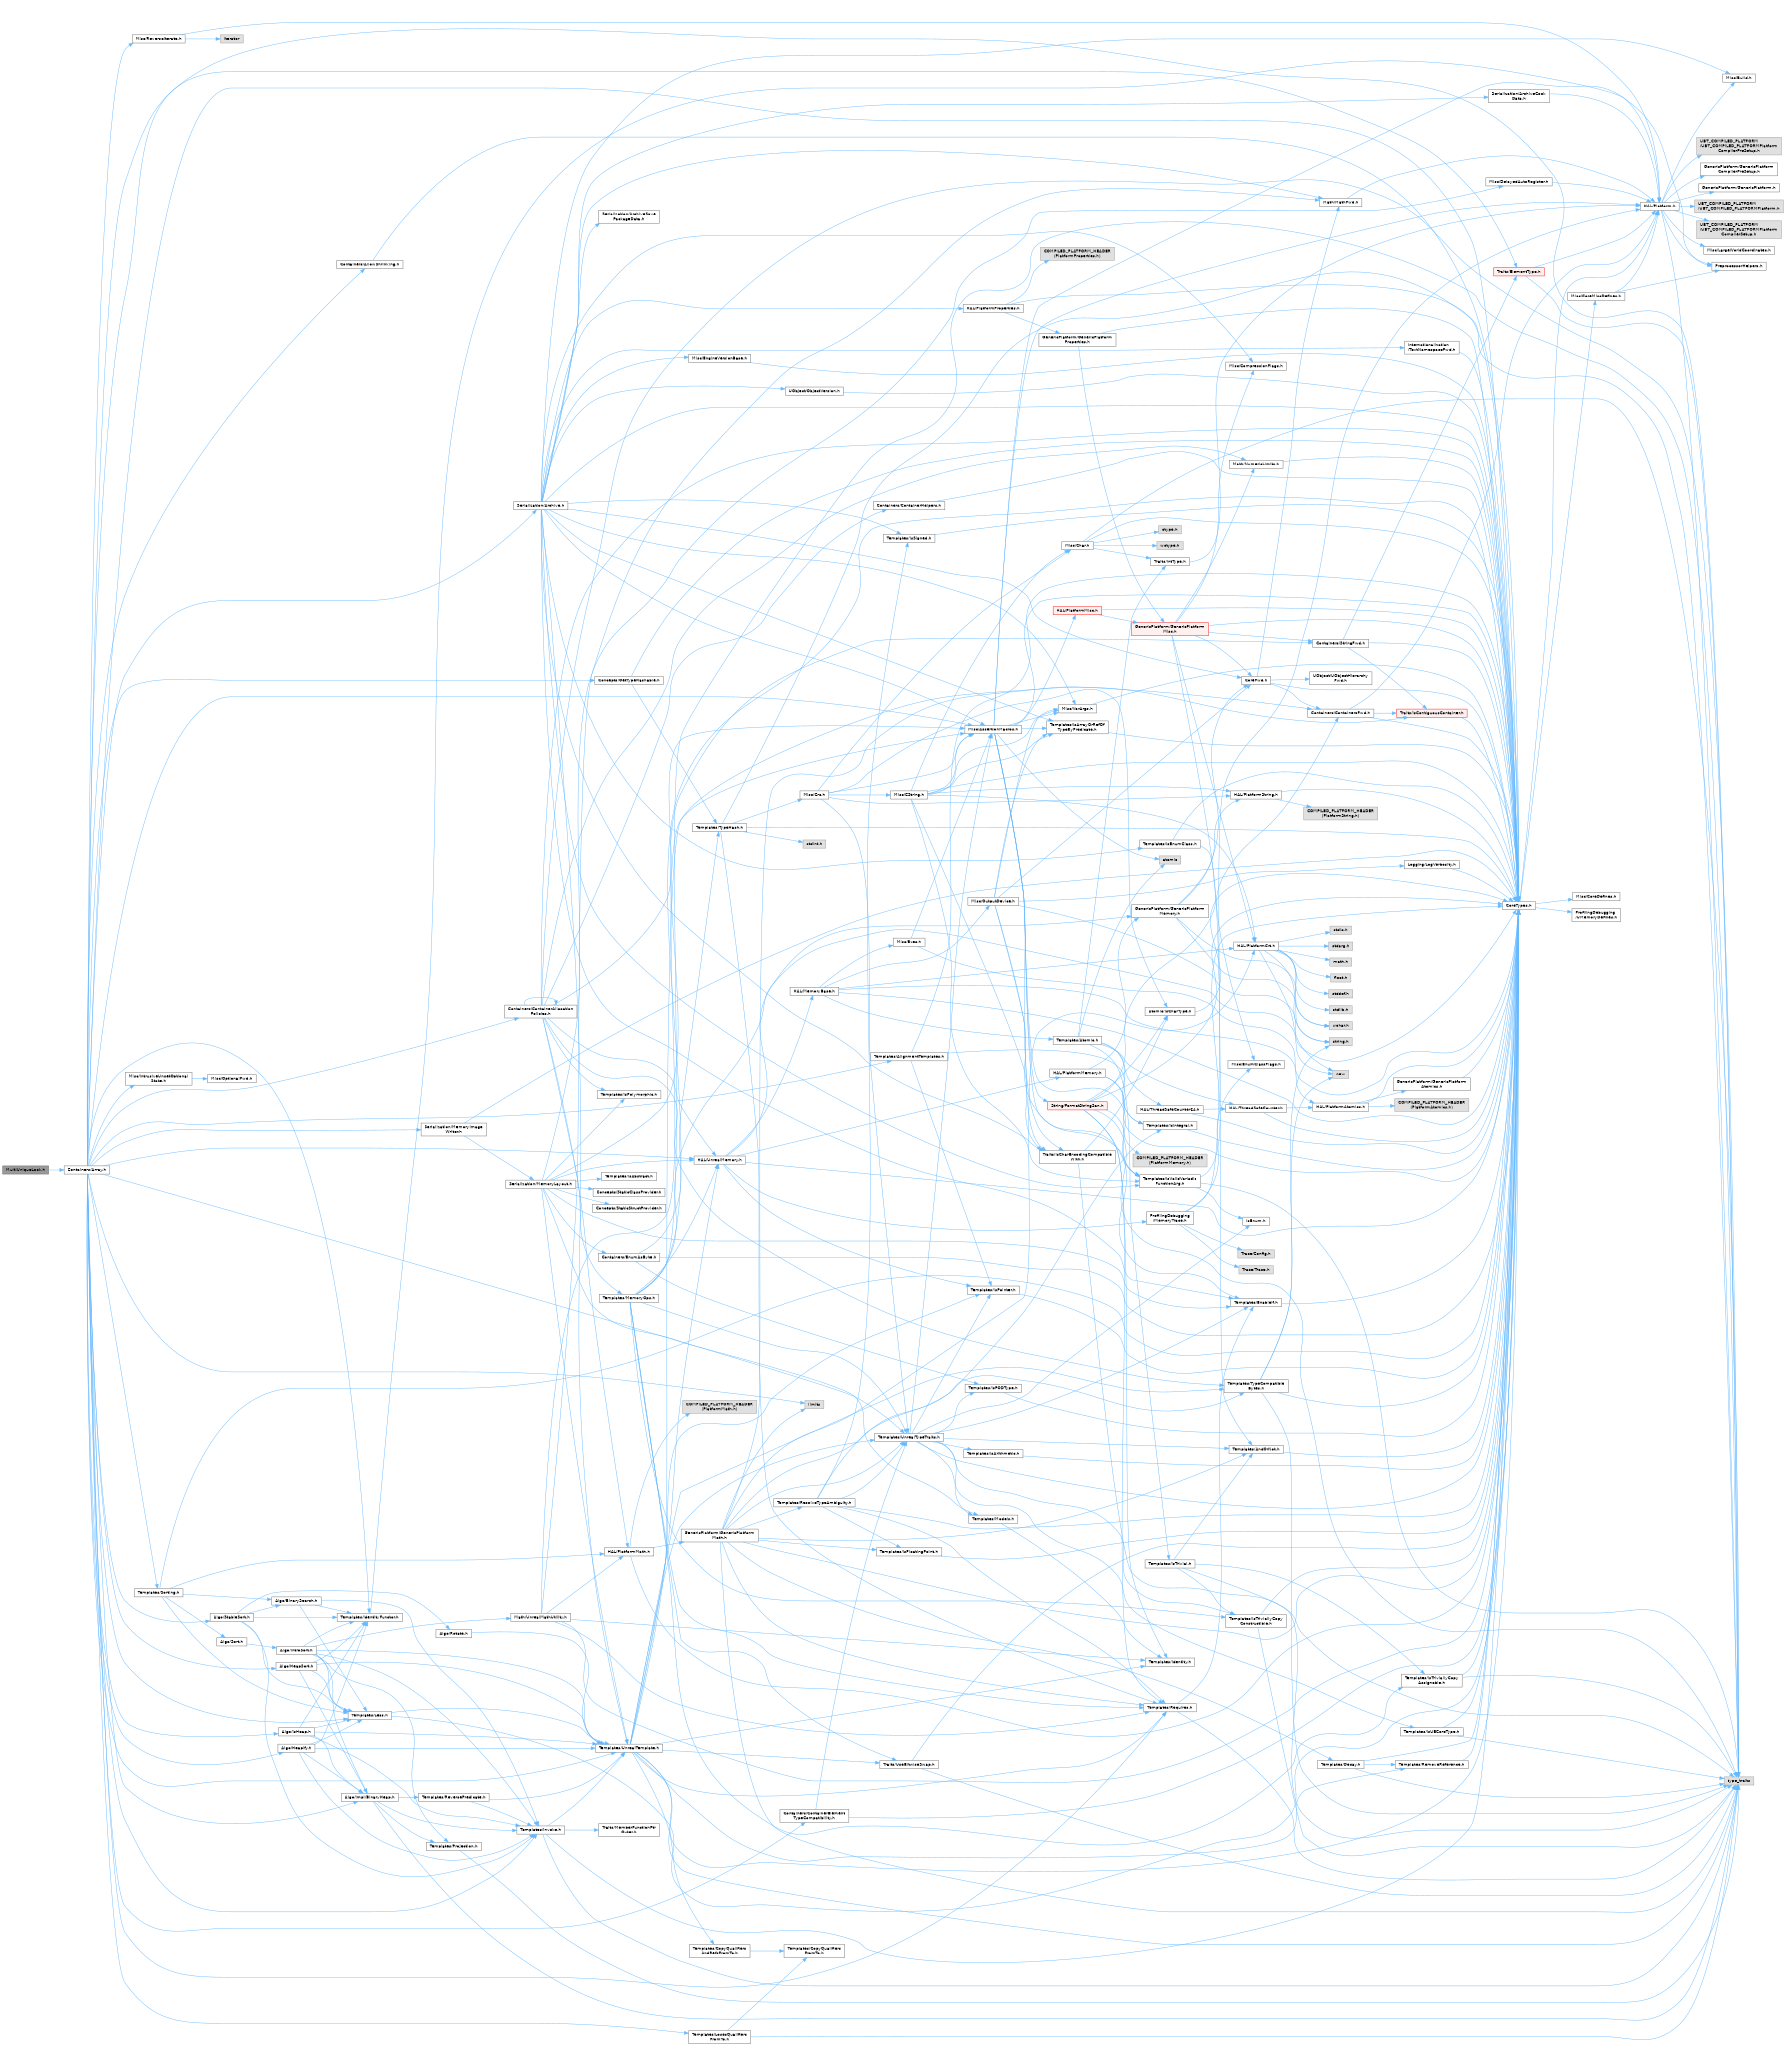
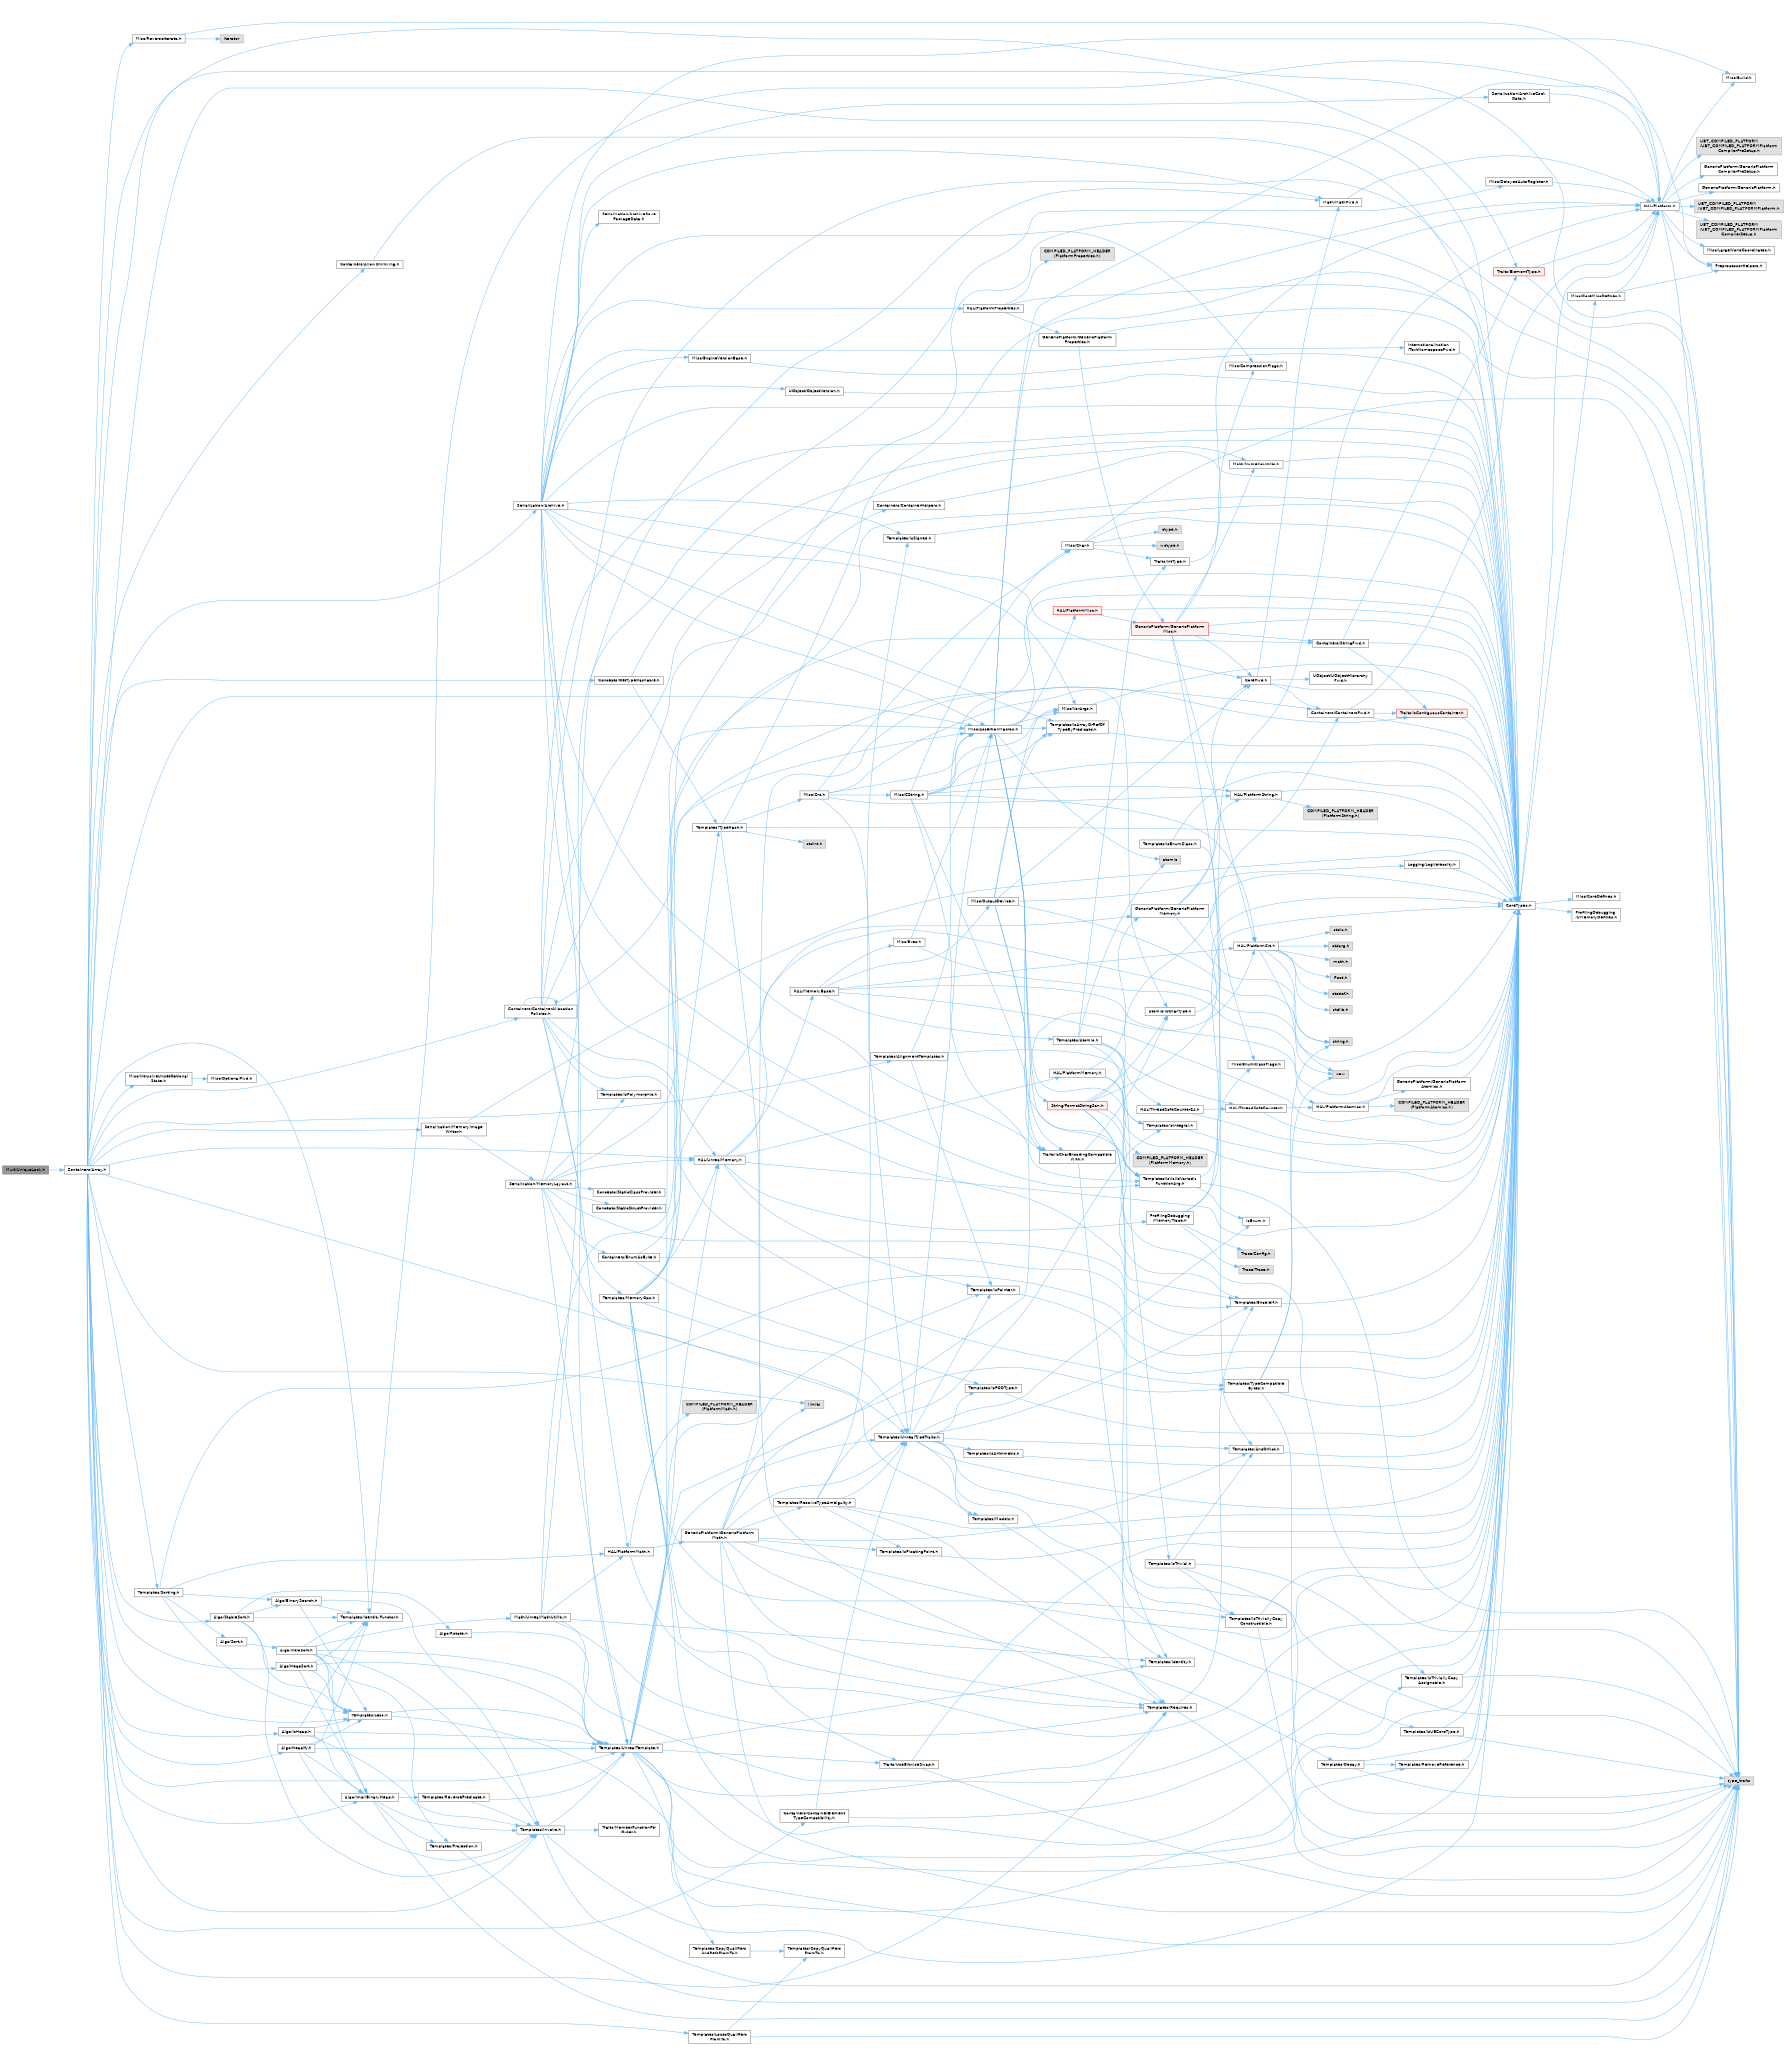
(706, 850) -> none
(1341, 1026) -> none
(629, 1176) -> none
(976, 1377) -> none
